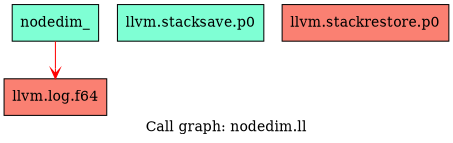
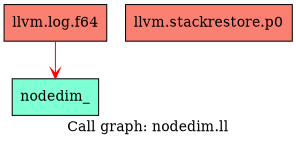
(191, 23) -> none
(55, 55) -> (55, 55)
